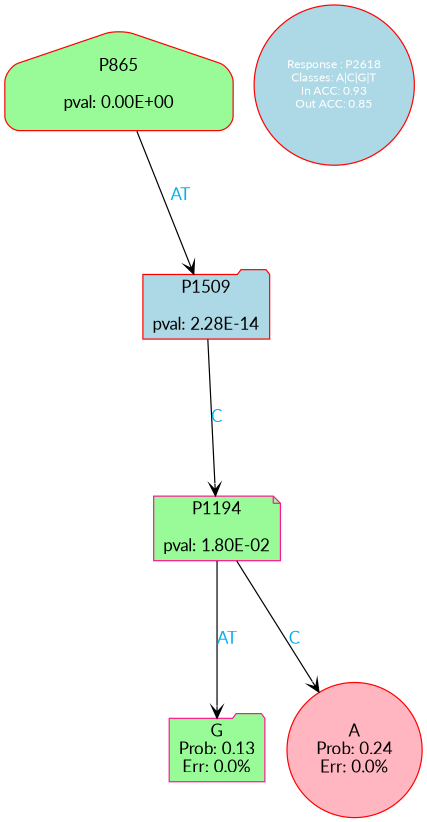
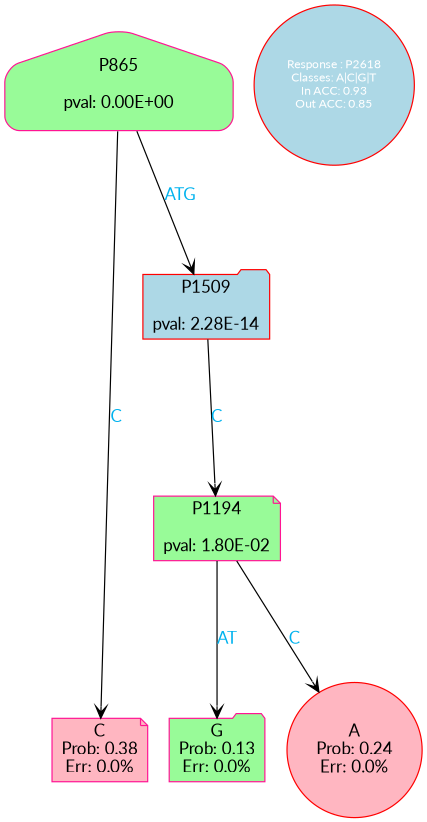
(119, 85) -> (119, 85)
(181, 196) -> (181, 196)
none -> (100, 750)
